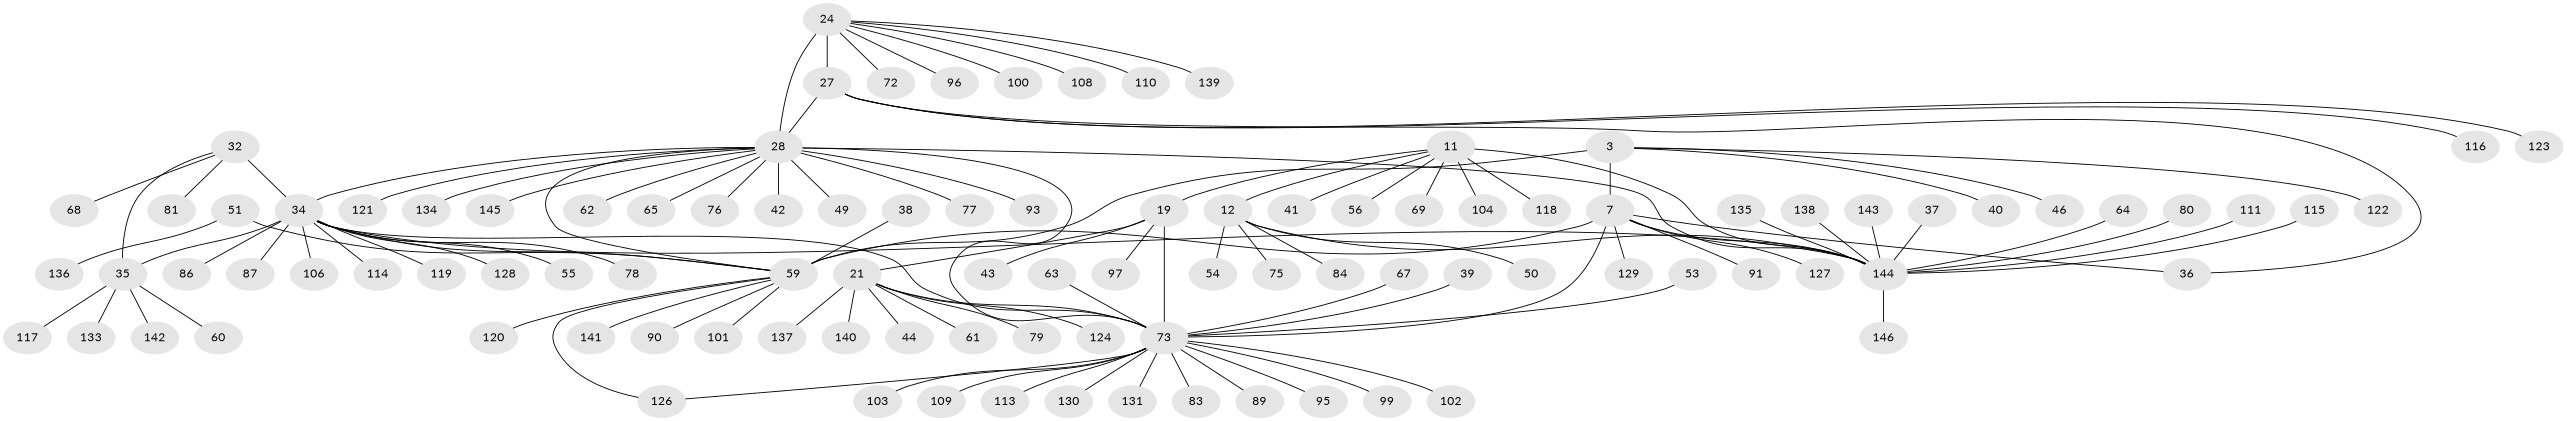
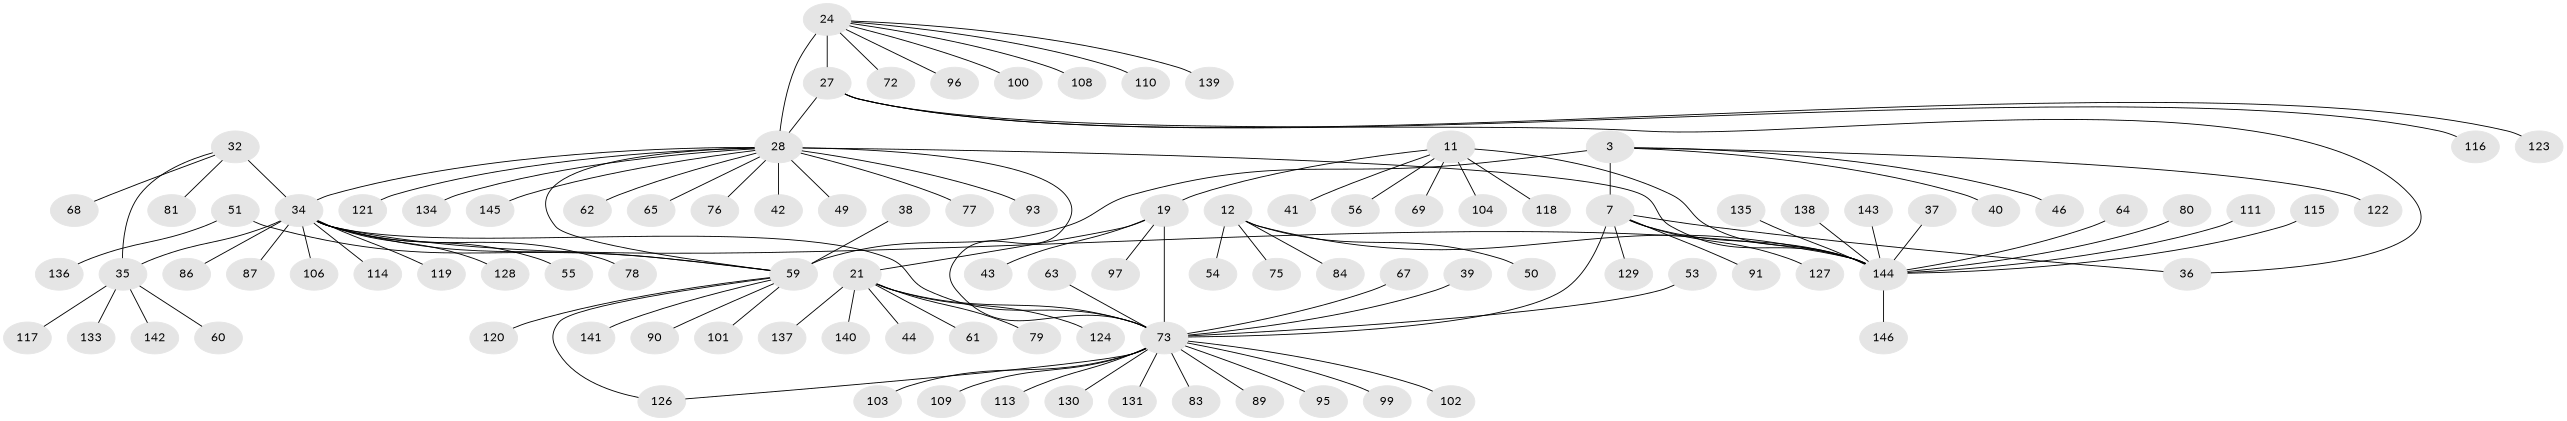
(1322, 176) -> none
(1241, 246) -> none
